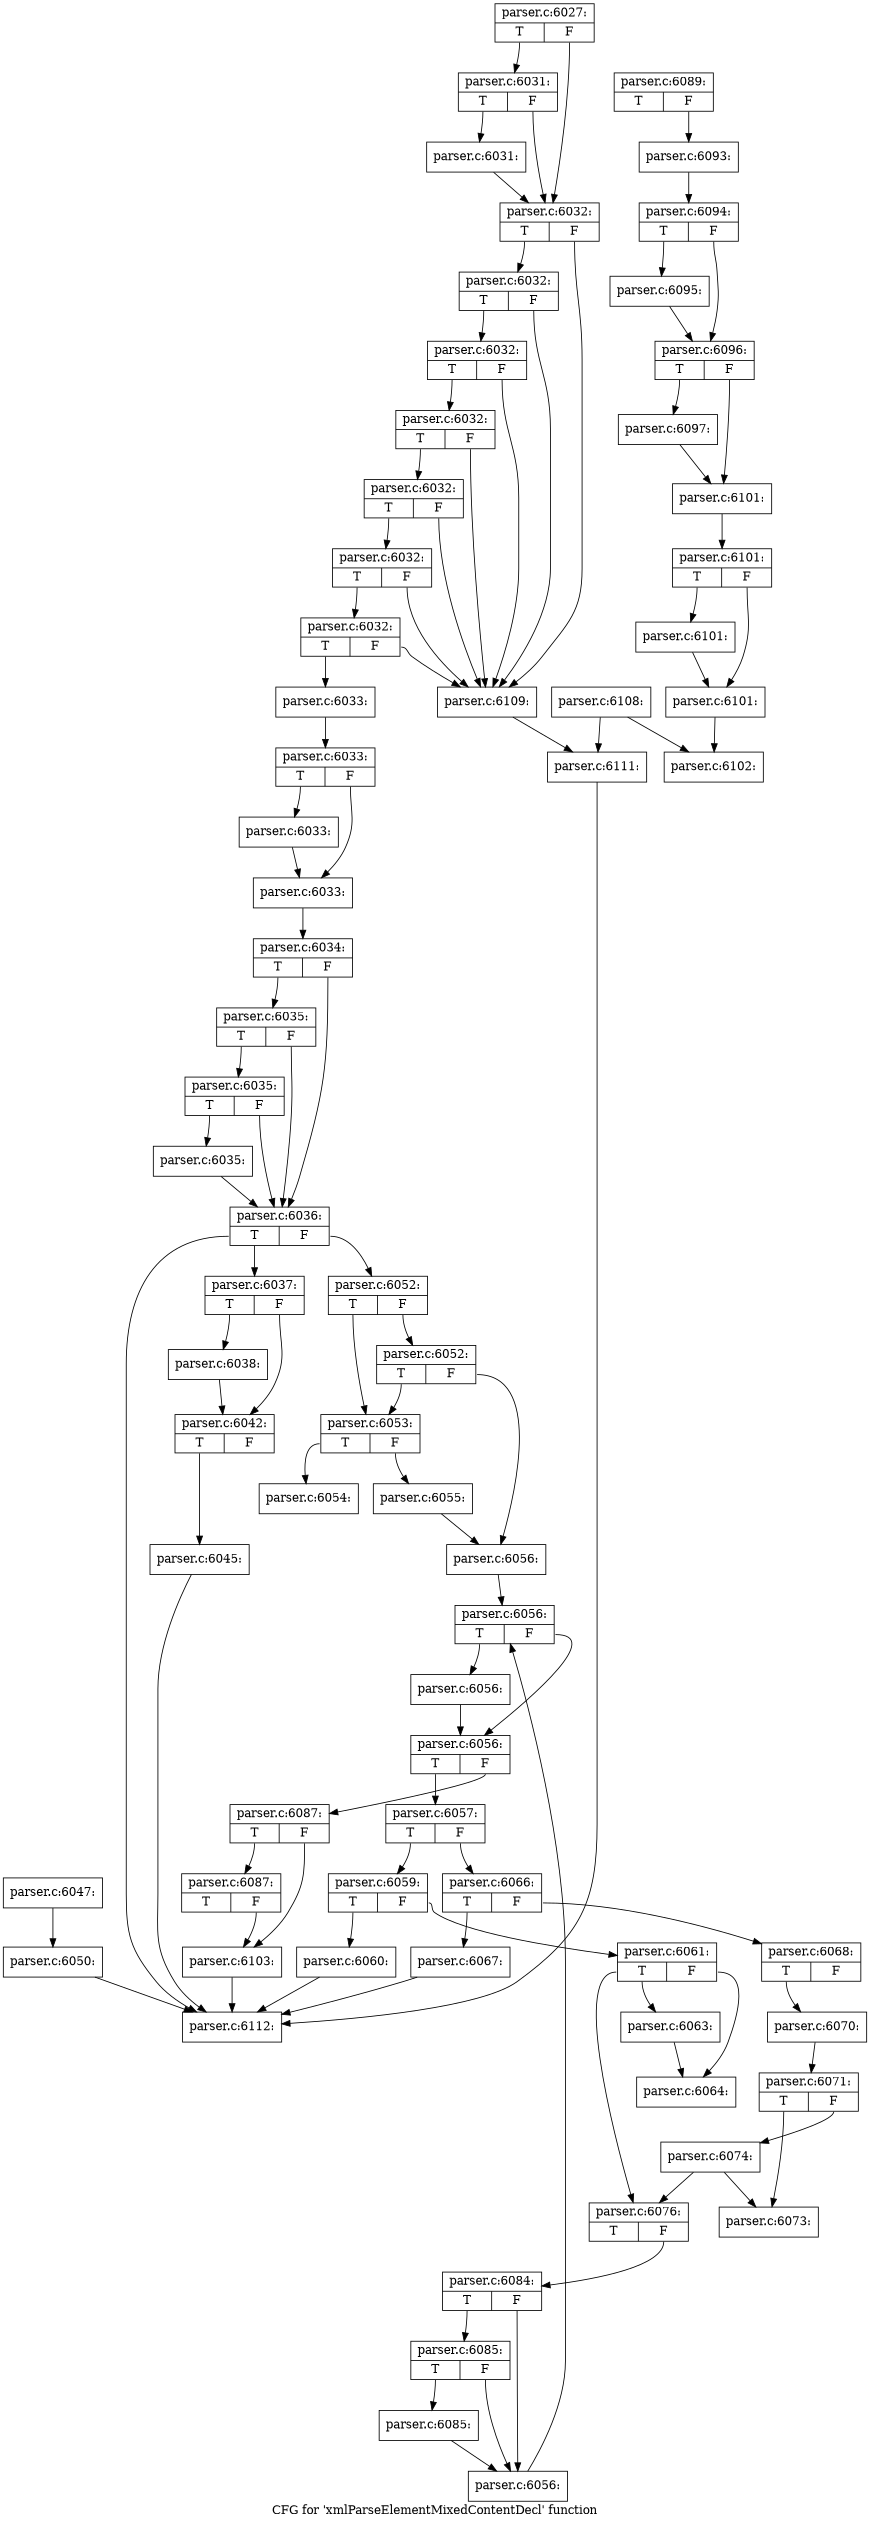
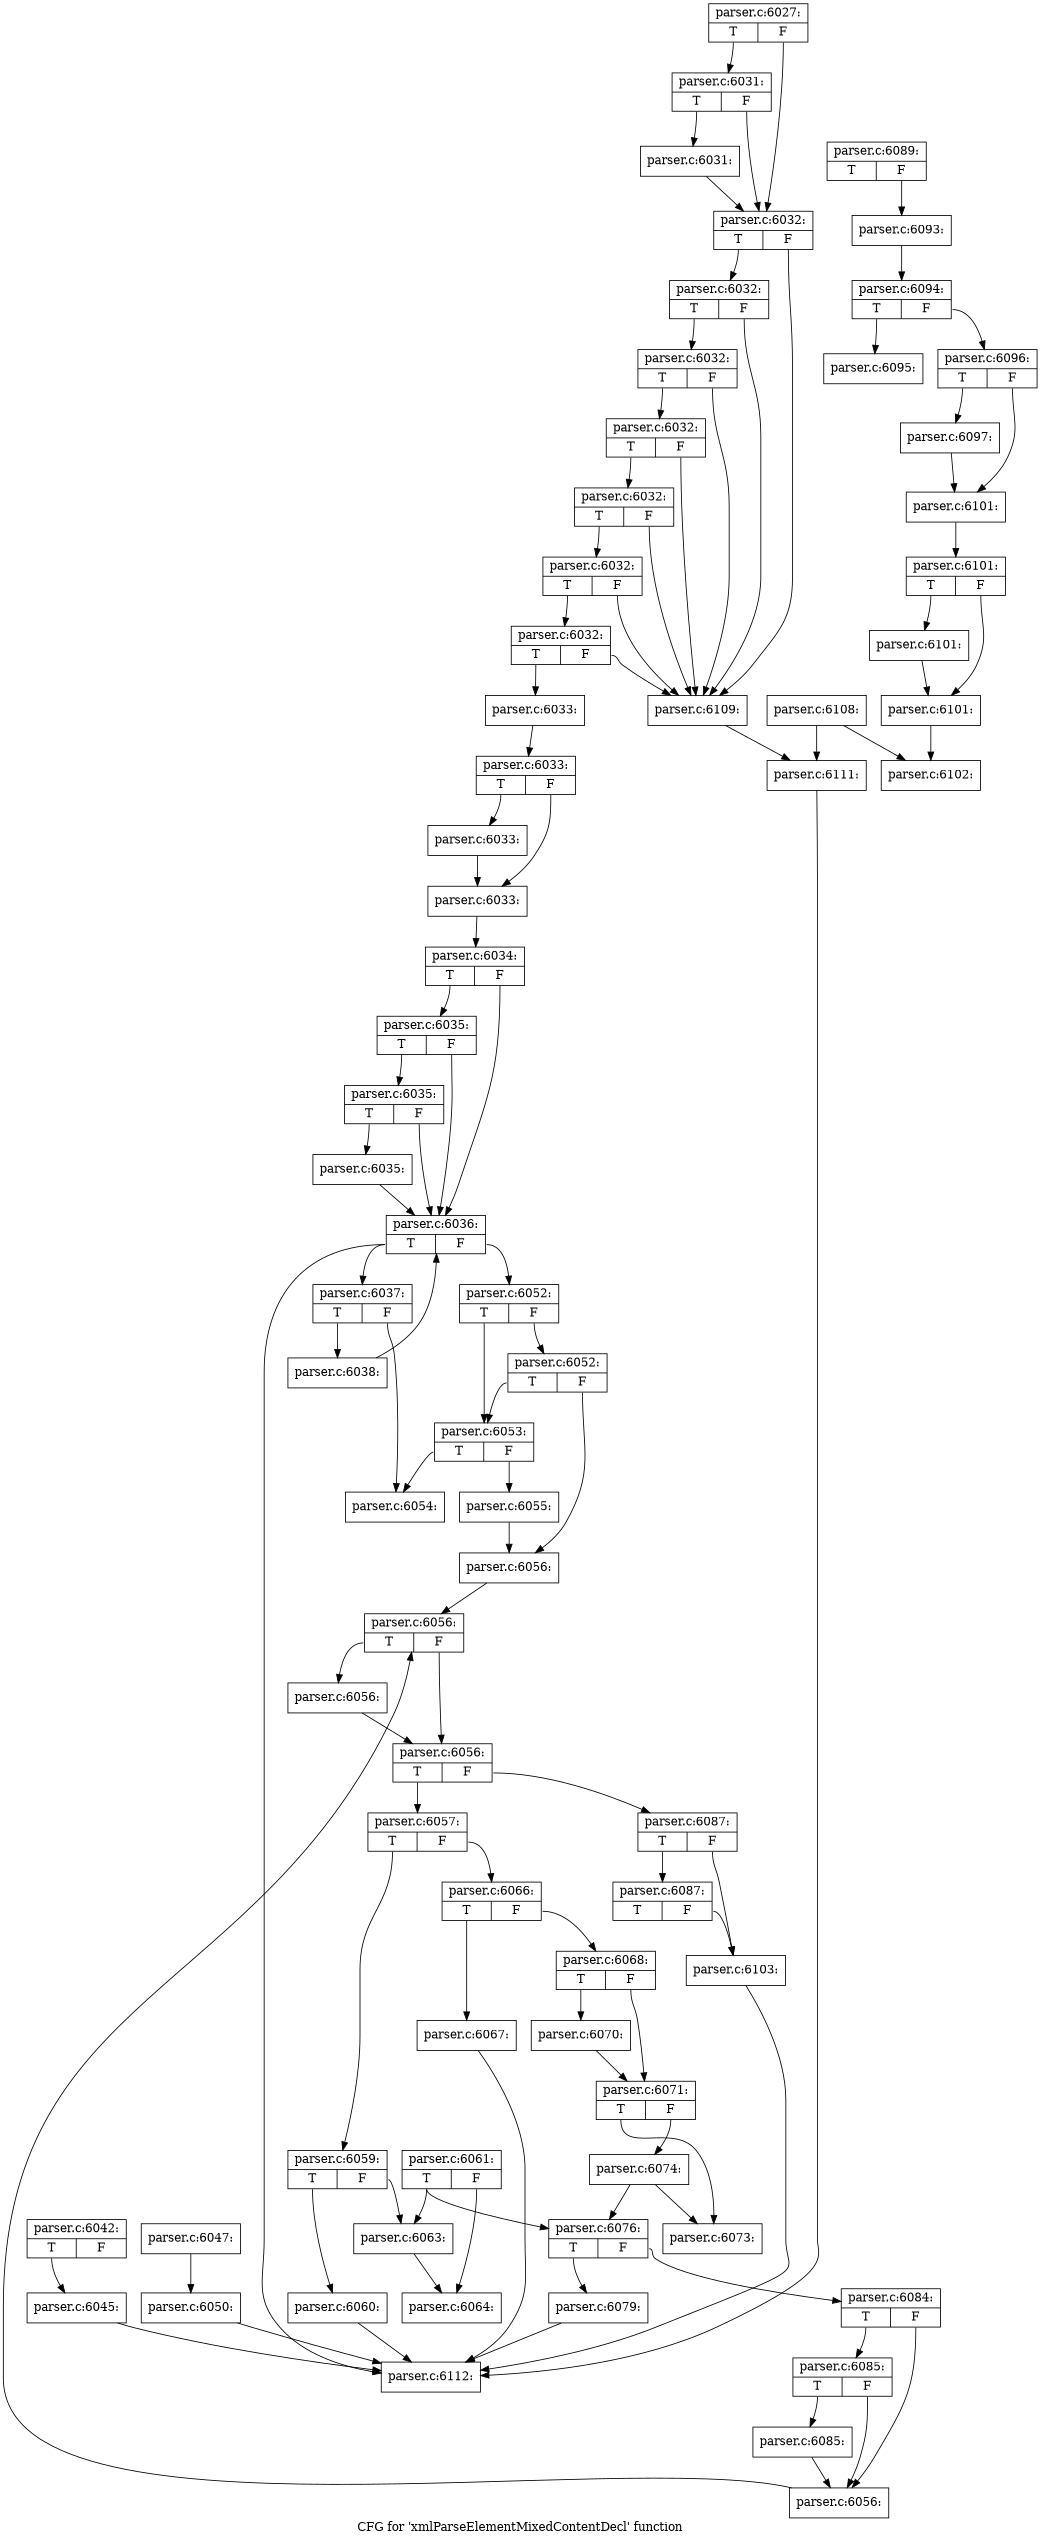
(679, 320) -> none
(281, 1365) -> (397, 1403)
(221, 1393) -> (421, 1320)
(514, 1939) -> (396, 2197)
none -> (639, 2031)
none -> (598, 2308)
